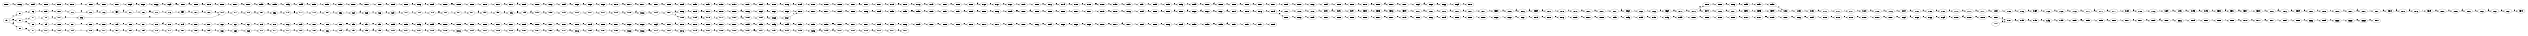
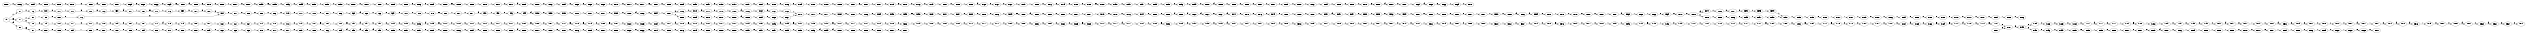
(2028, 11) -> (2028, 26)
(1279, 14) -> (1279, 24)
